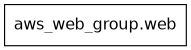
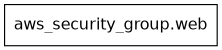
(95, 25) -> (111, 25)
